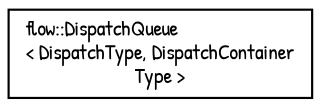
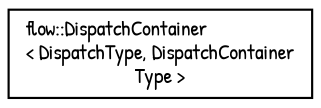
(160, 54) -> (160, 54)
